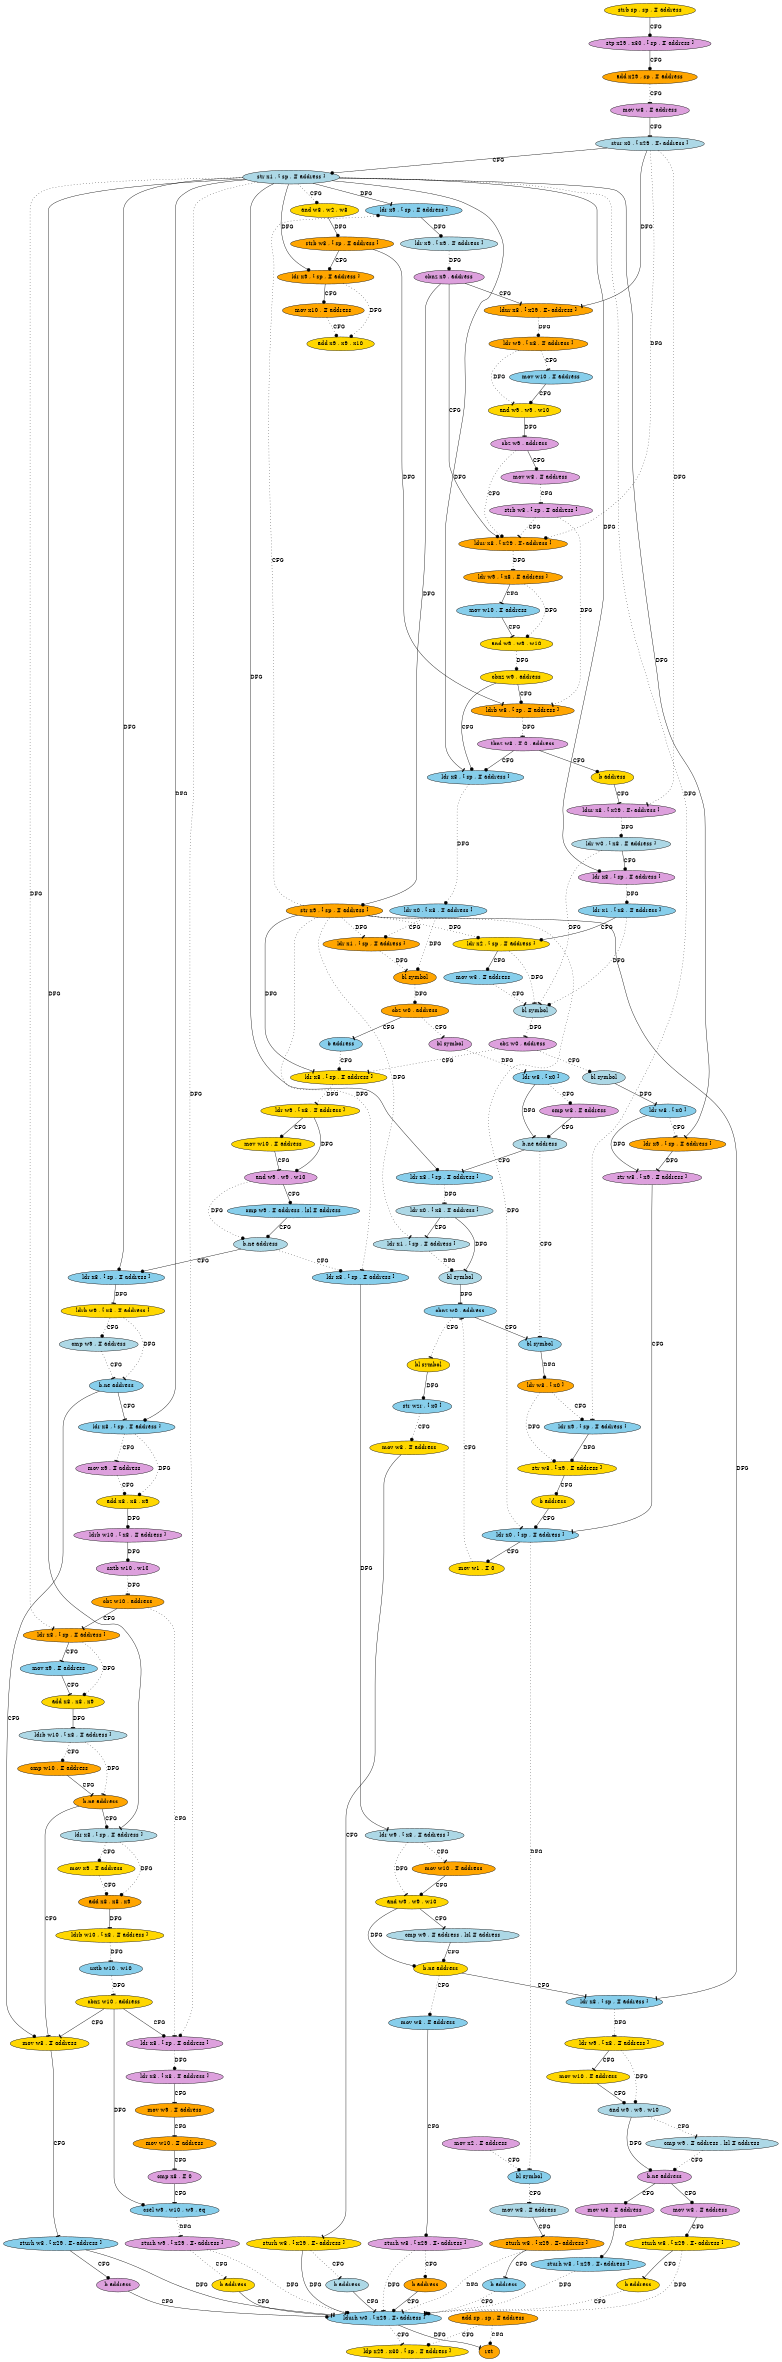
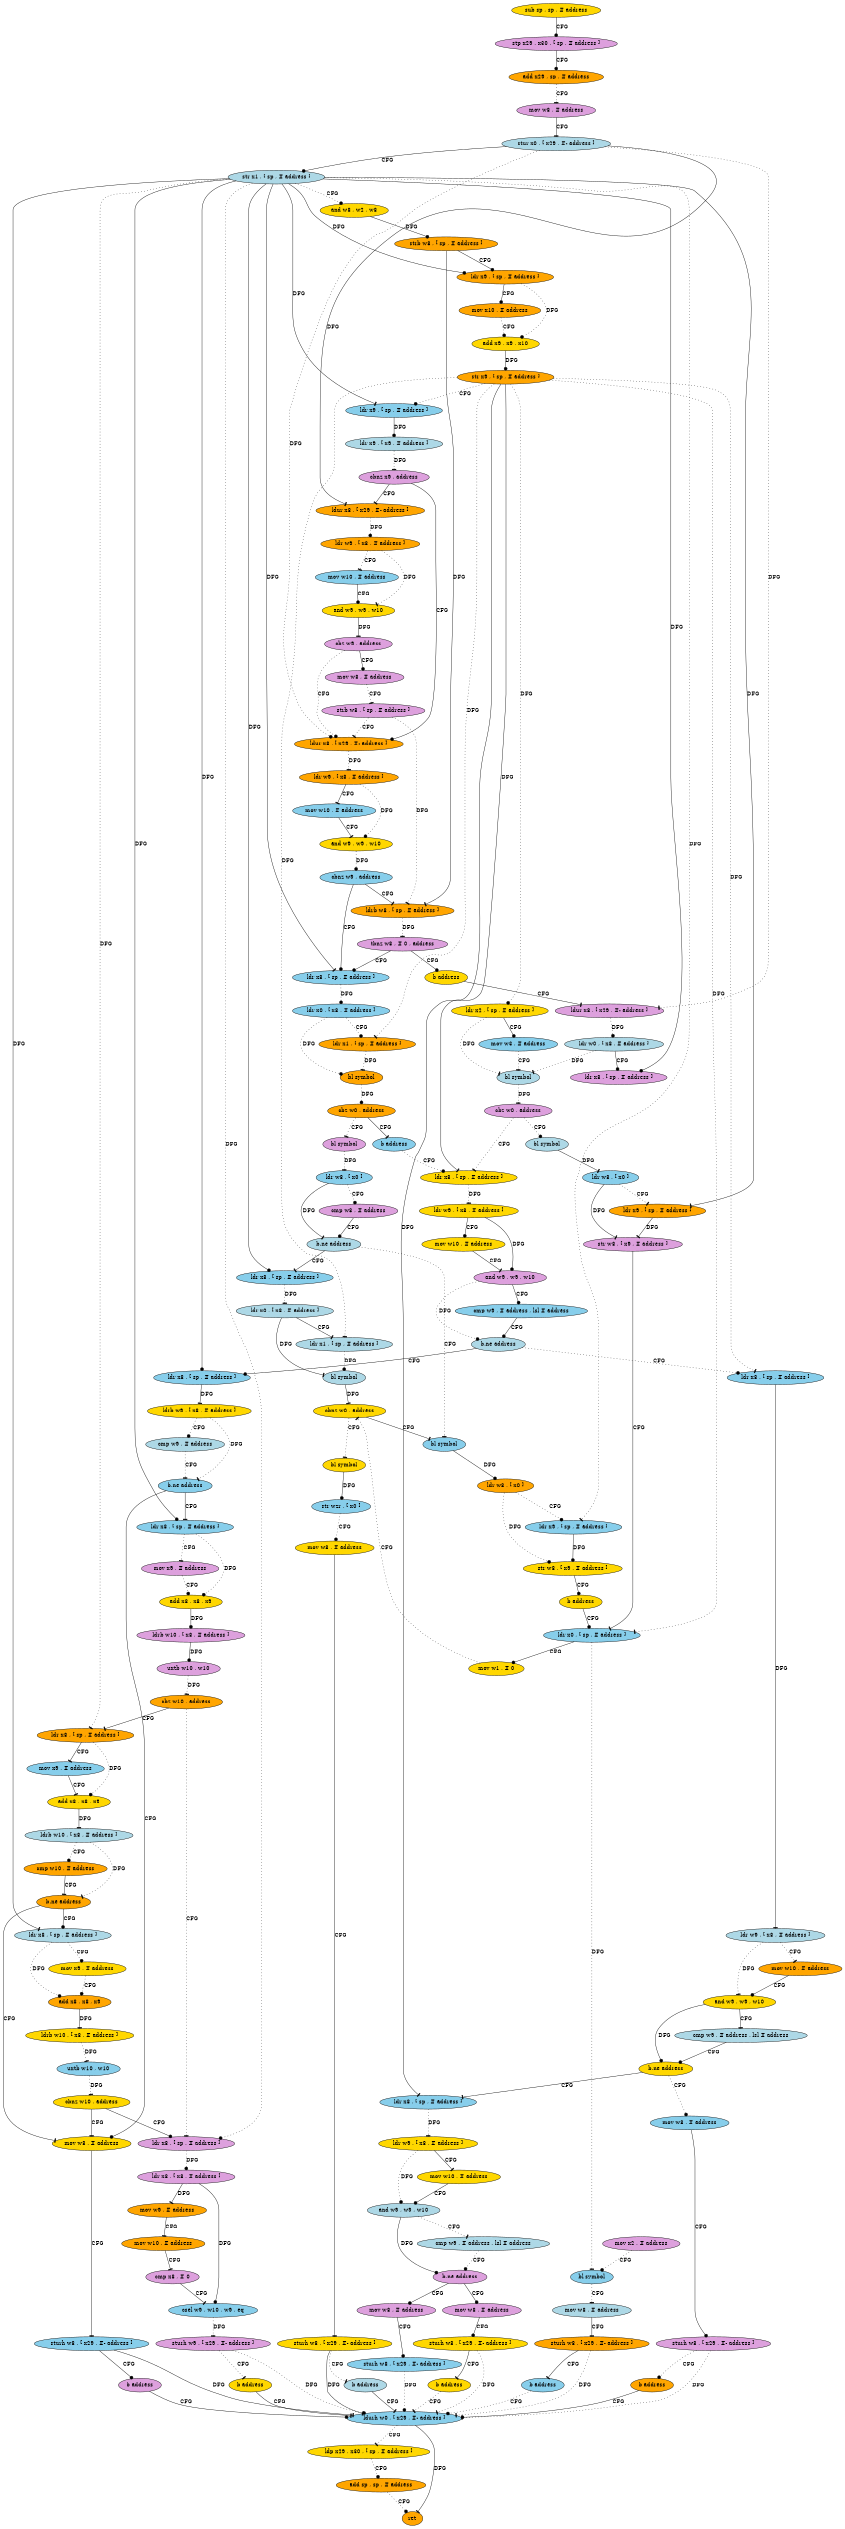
(650, 10) -> (556, 10)
(449, 259) -> (394, 460)
(421, 609) -> (506, 359)
(517, 677) -> (356, 877)
(519, 692) -> (378, 894)
(627, 911) -> none
(460, 1311) -> (350, 1411)
(181, 2094) -> (184, 2194)
(114, 2114) -> (219, 2238)
(455, 2335) -> (374, 2467)
